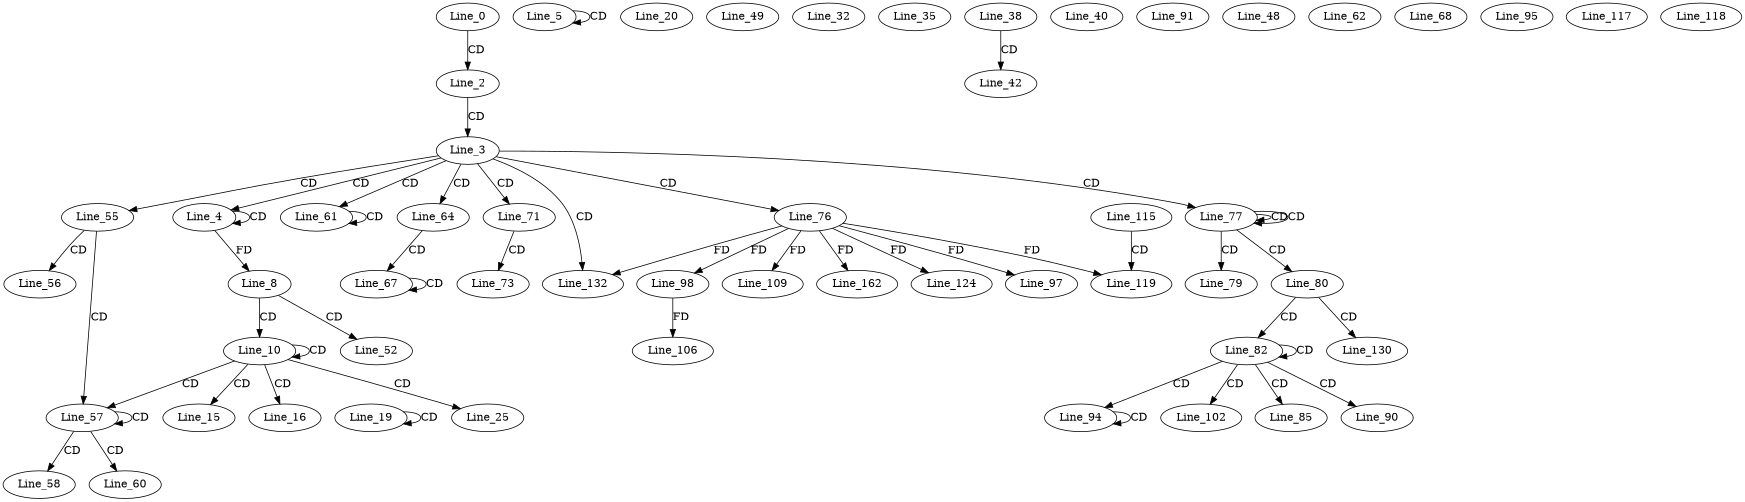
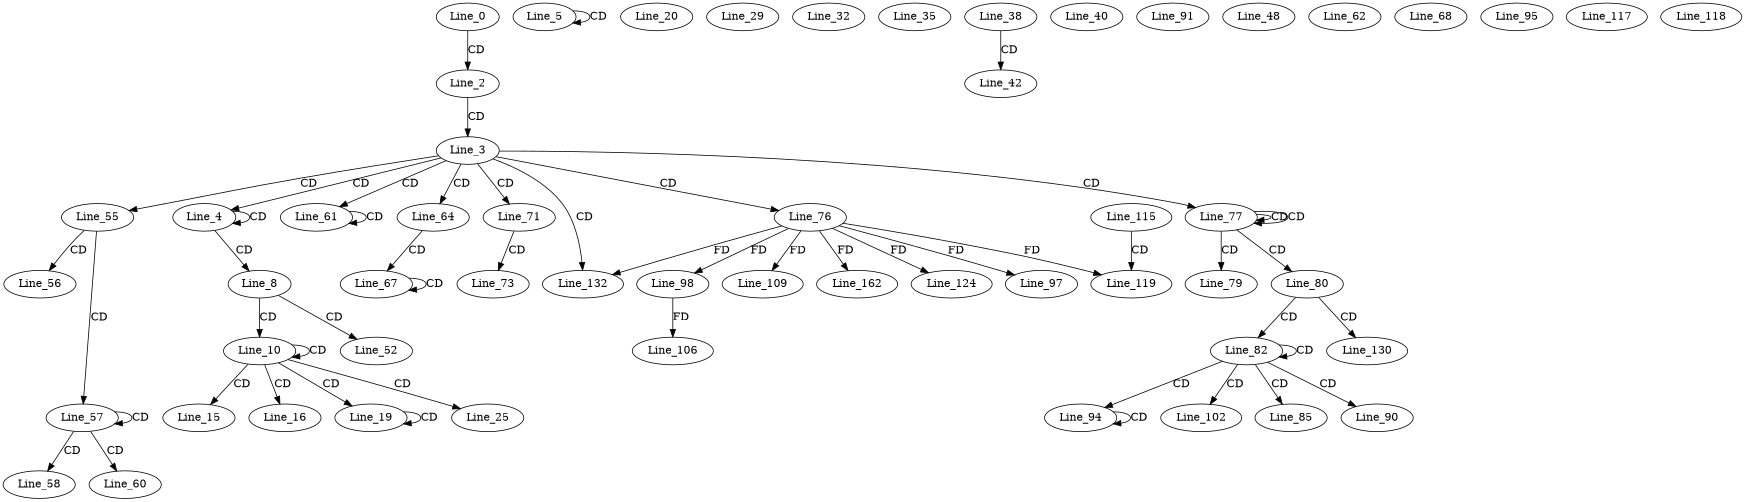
(743, 17) -> (743, 17)
(244, 251) -> (244, 251)
(175, 383) -> (312, 382)
